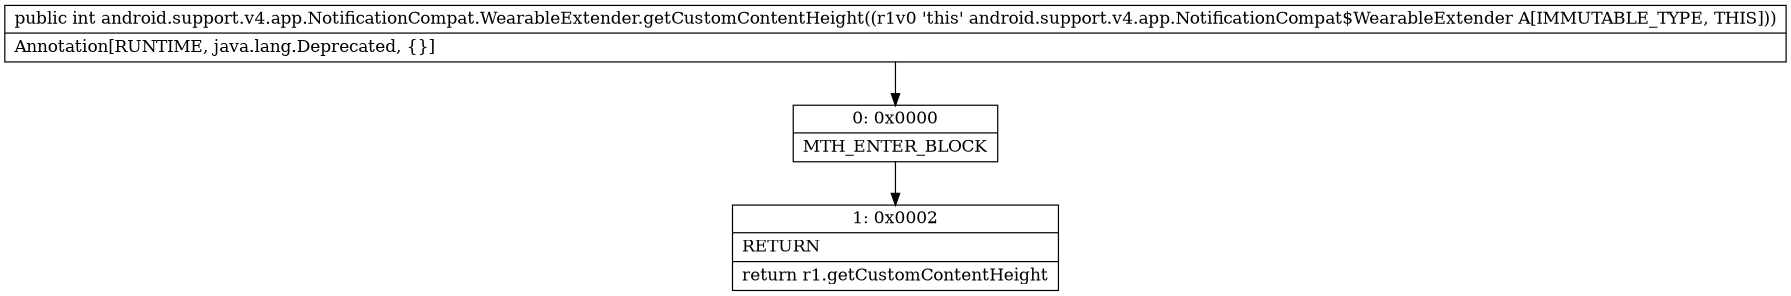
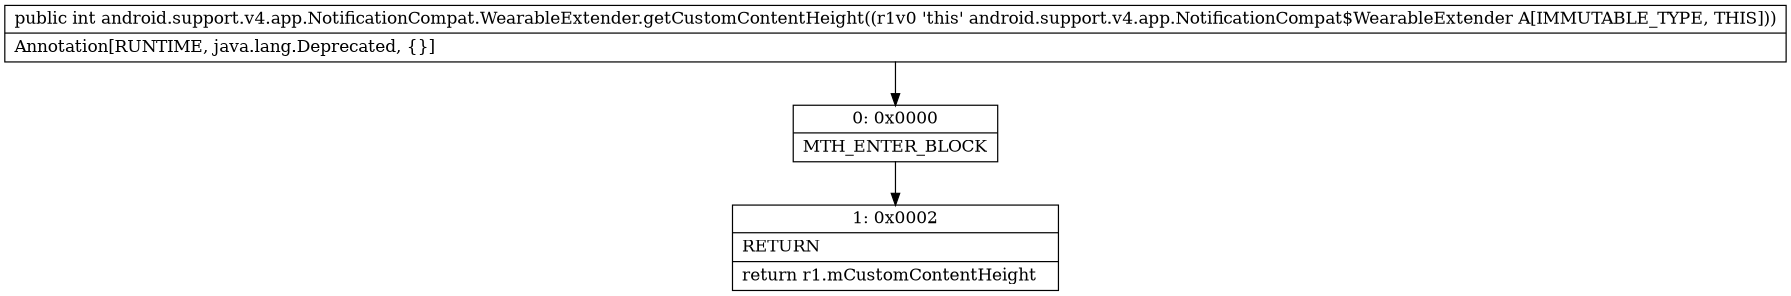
(895, 275) -> (889, 275)
